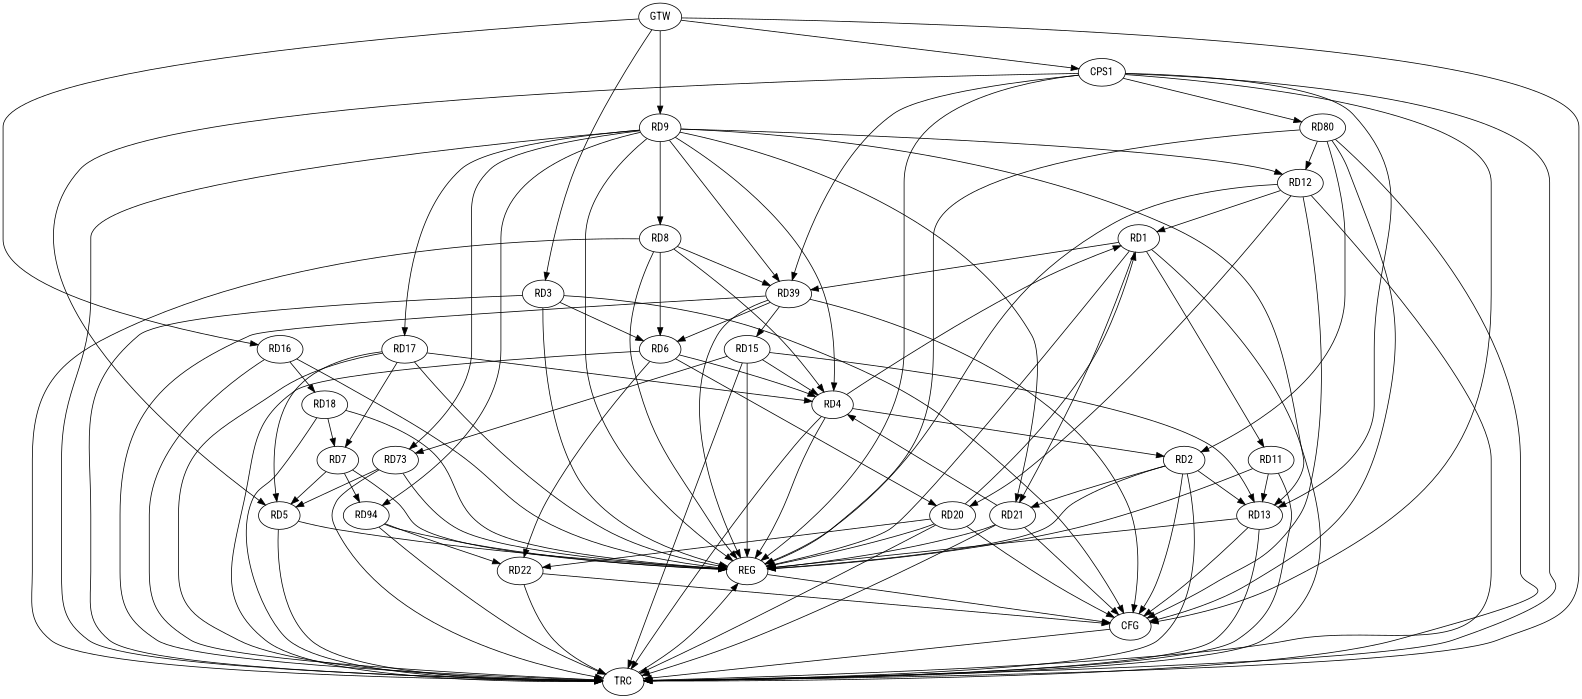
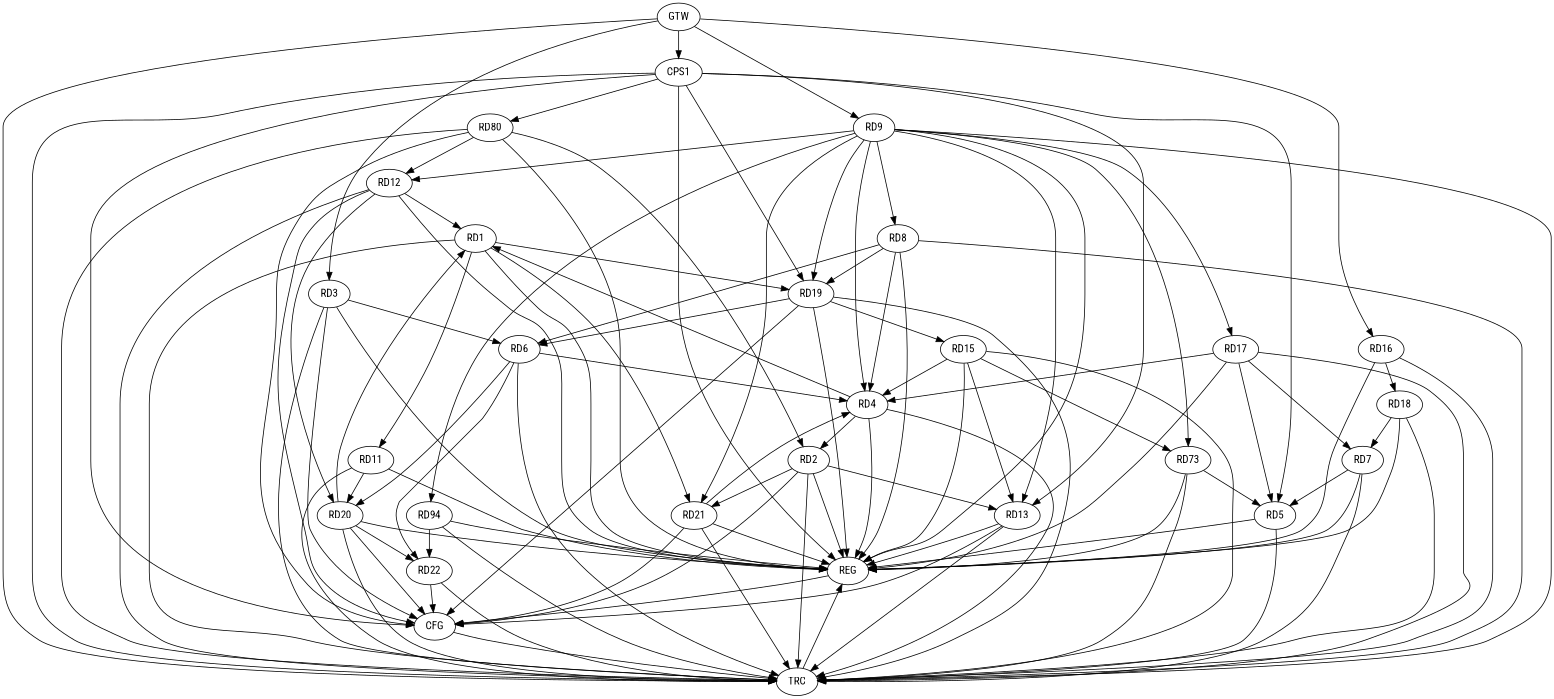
(789, 294) -> (811, 294)
(350, 484) -> (1256, 643)
(1266, 484) -> (357, 484)
